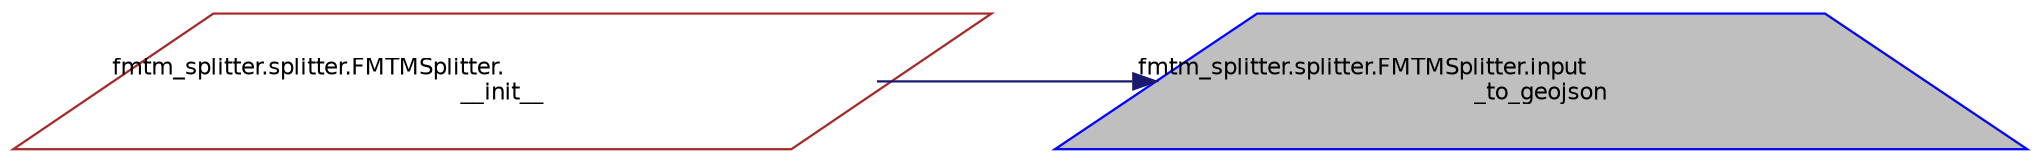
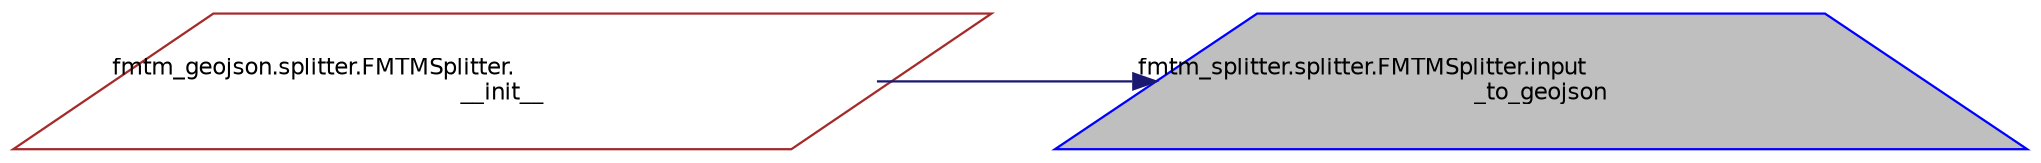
(502, 81) -> (502, 81)
